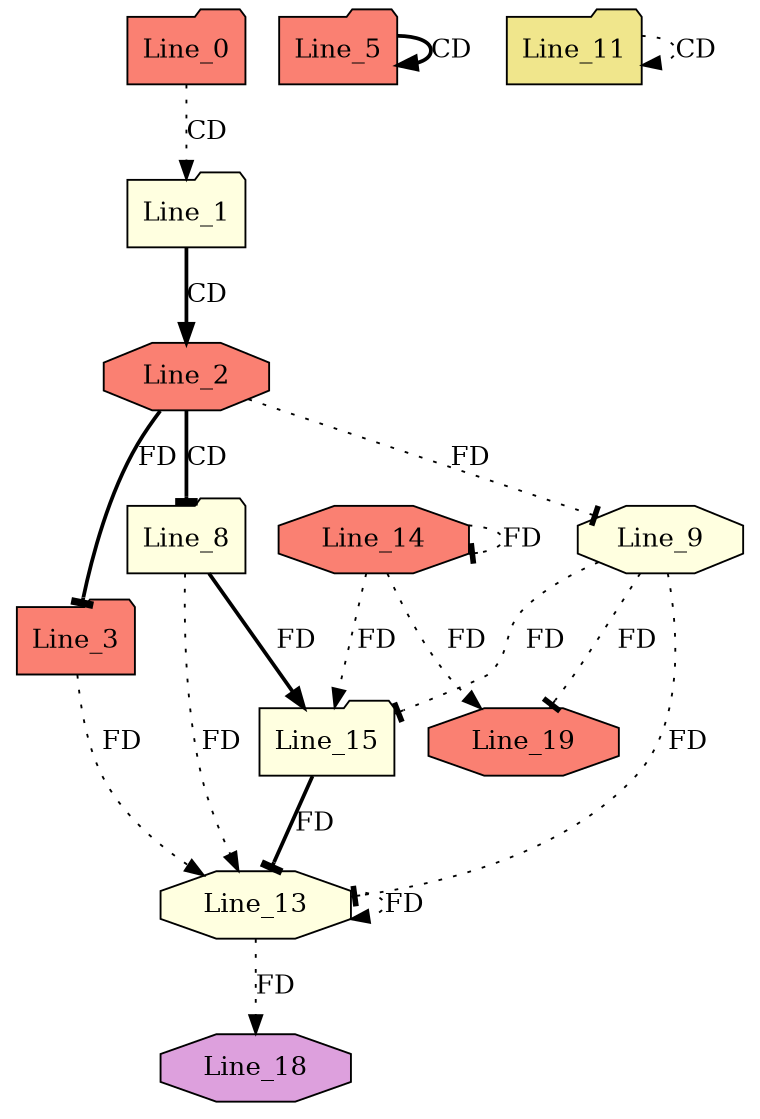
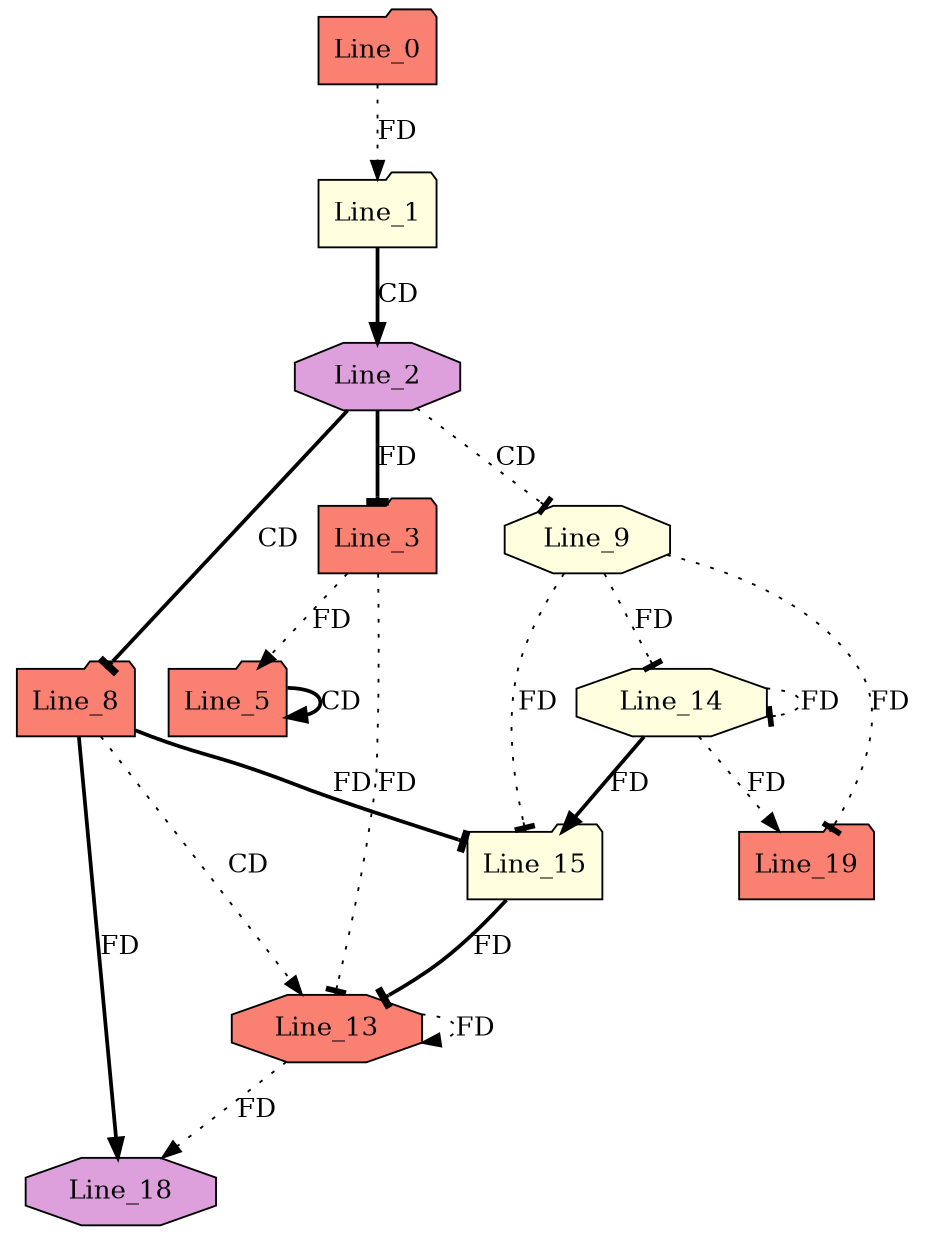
(574, 51) -> none
(207, 132) -> (398, 132)
(186, 377) -> (378, 377)
(471, 458) -> (516, 458)
(186, 540) -> (76, 703)
(374, 540) -> (672, 703)
none -> (309, 614)
(353, 631) -> (609, 777)
(251, 633) -> (297, 785)
(222, 742) -> (248, 866)
(524, 742) -> (807, 866)
(107, 785) -> (376, 781)
(601, 807) -> (627, 617)
(256, 905) -> (327, 1029)
none -> (97, 938)
